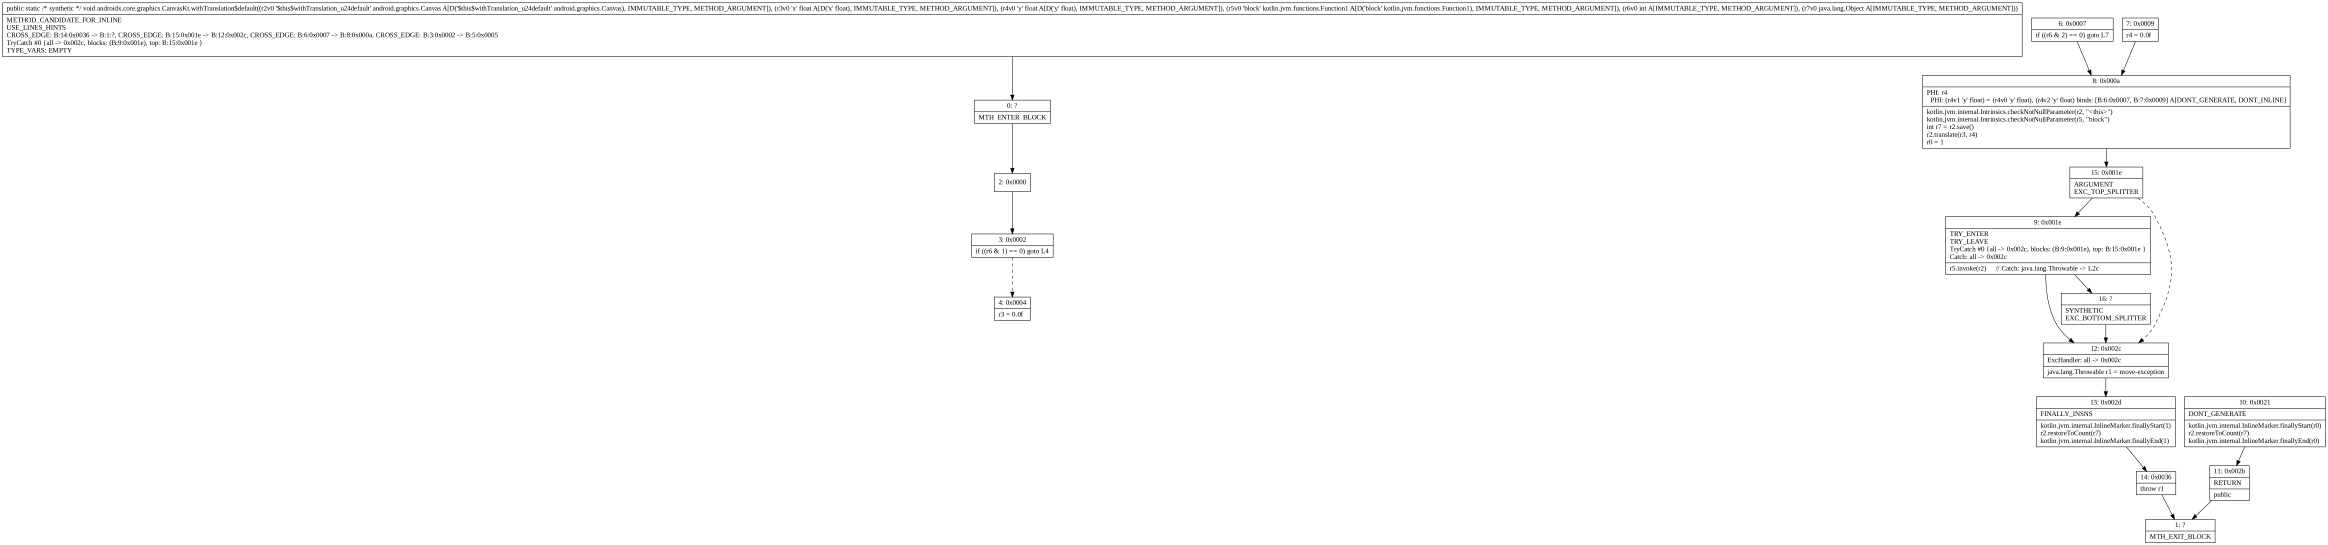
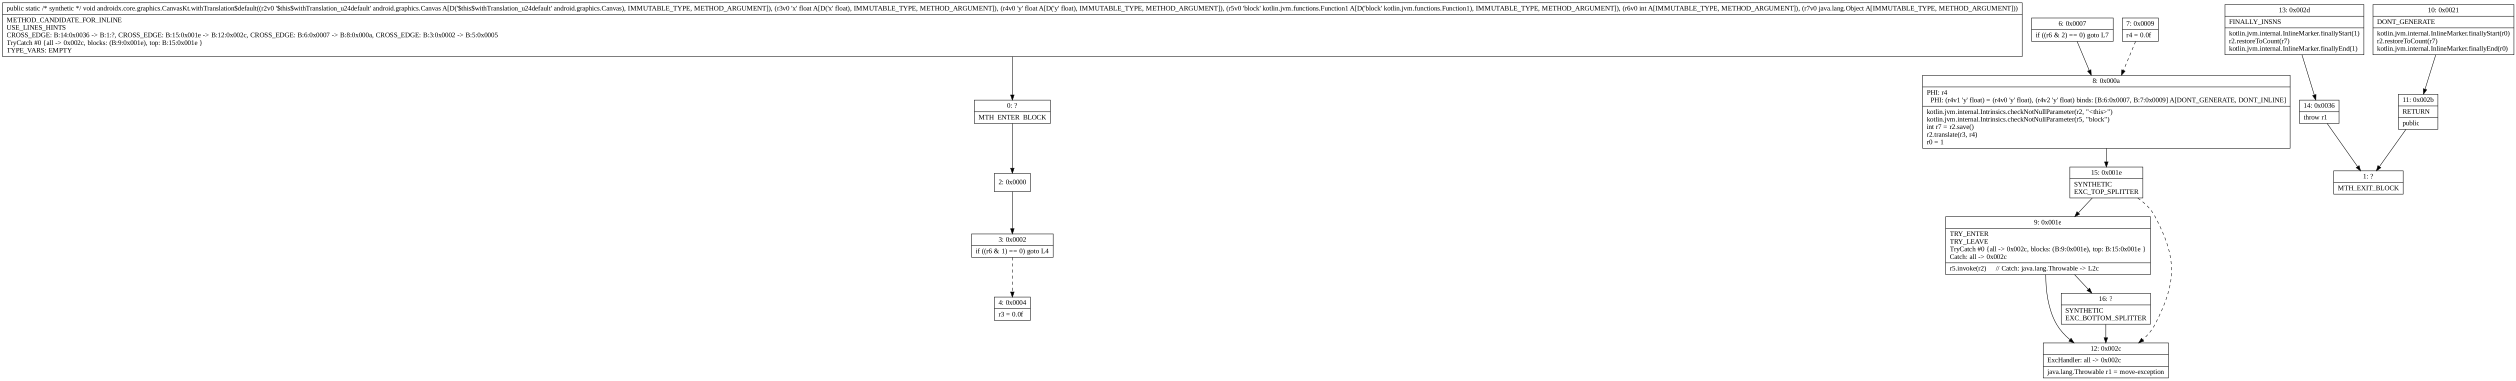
(2130, 56) -> (2130, 56)
(2094, 184) -> (2093, 184)
(2106, 385) -> none
